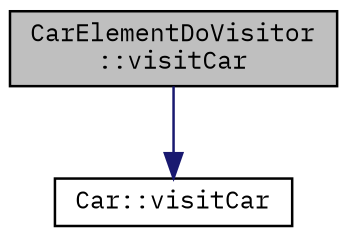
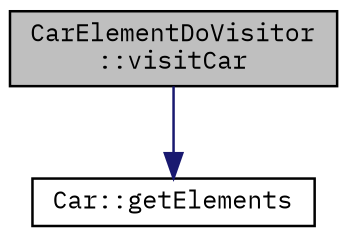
(174, 202) -> (174, 202)
